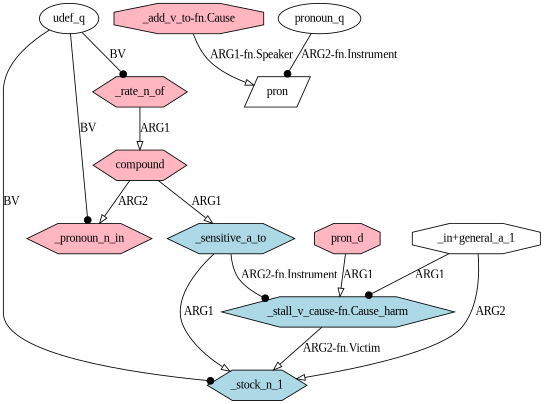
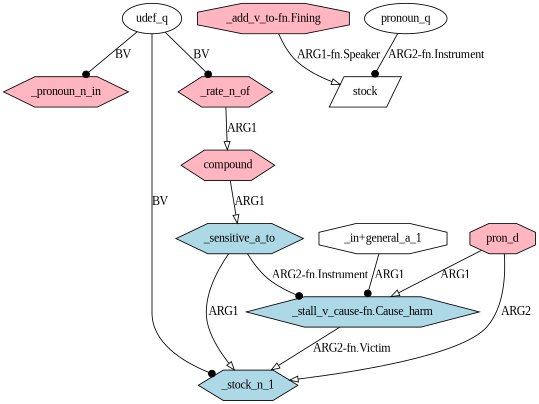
(189, 19) -> (273, 19)
(277, 92) -> (365, 92)
(117, 198) -> none
(423, 349) -> (433, 353)
